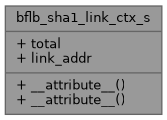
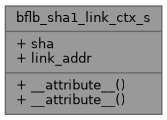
(39, 44) -> (35, 44)
